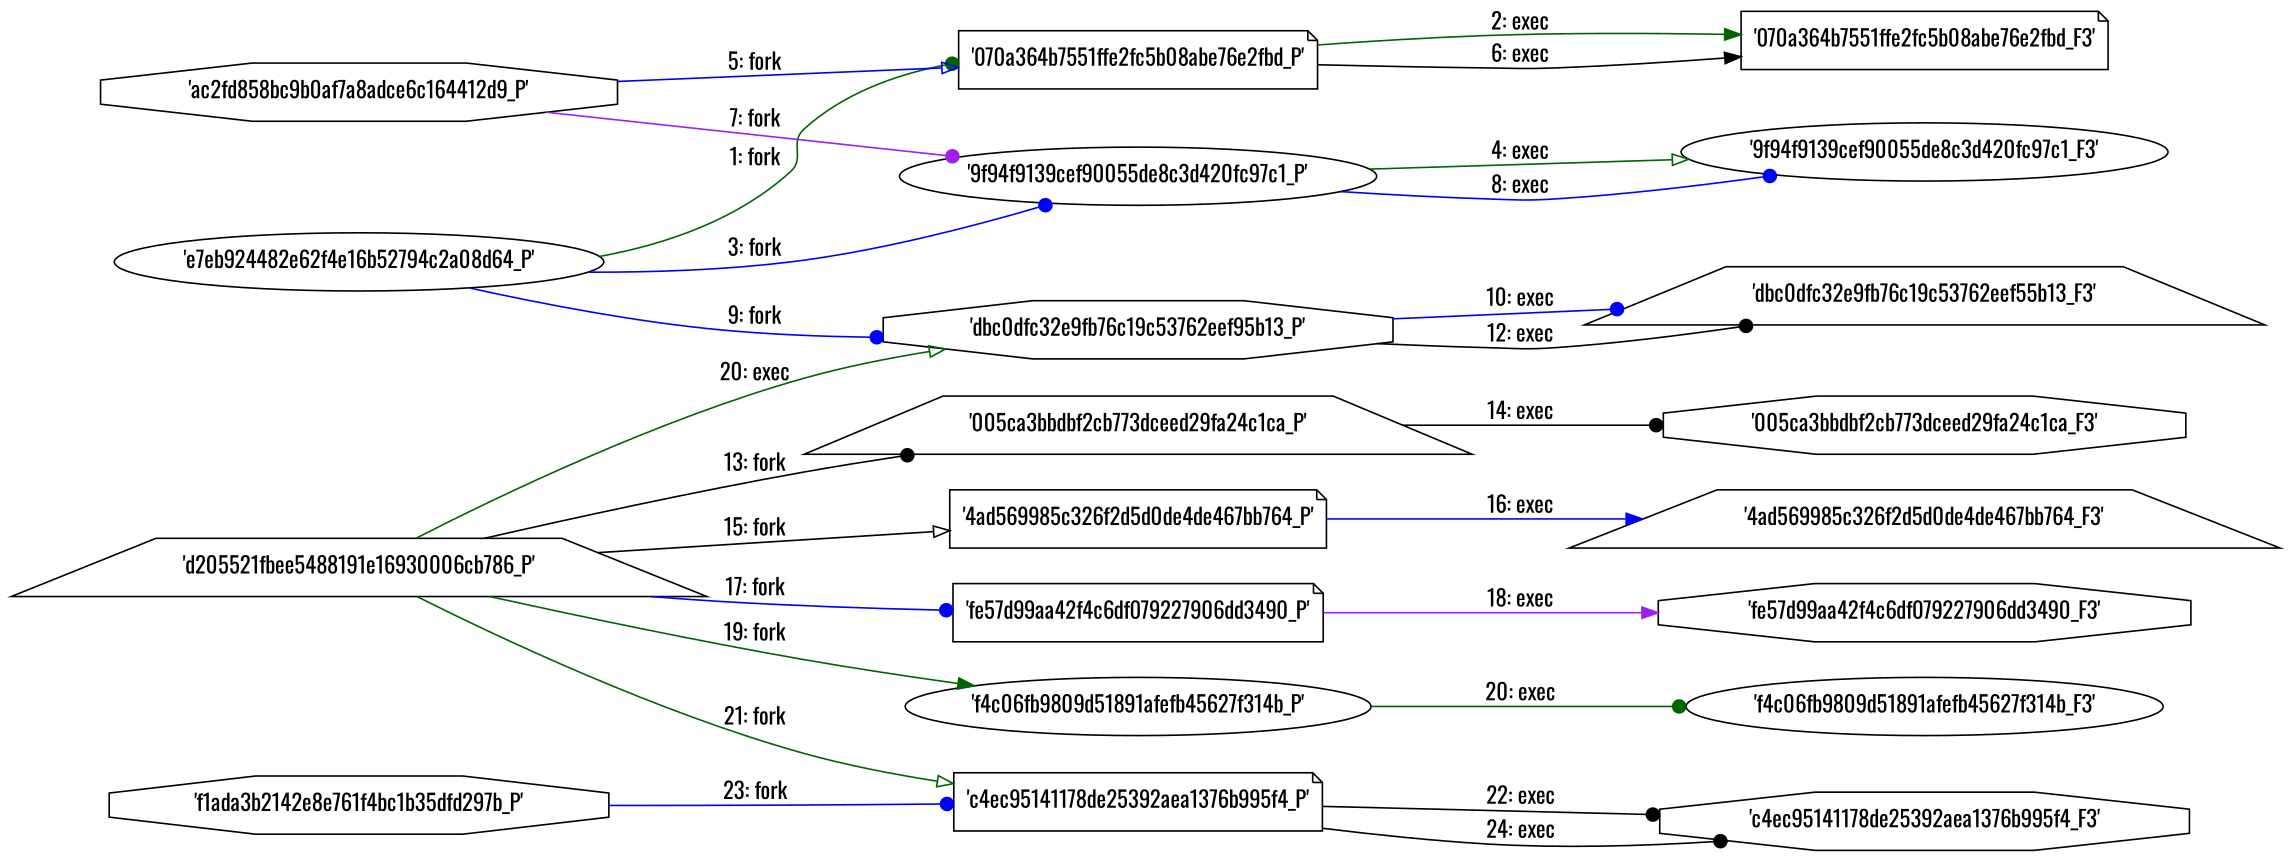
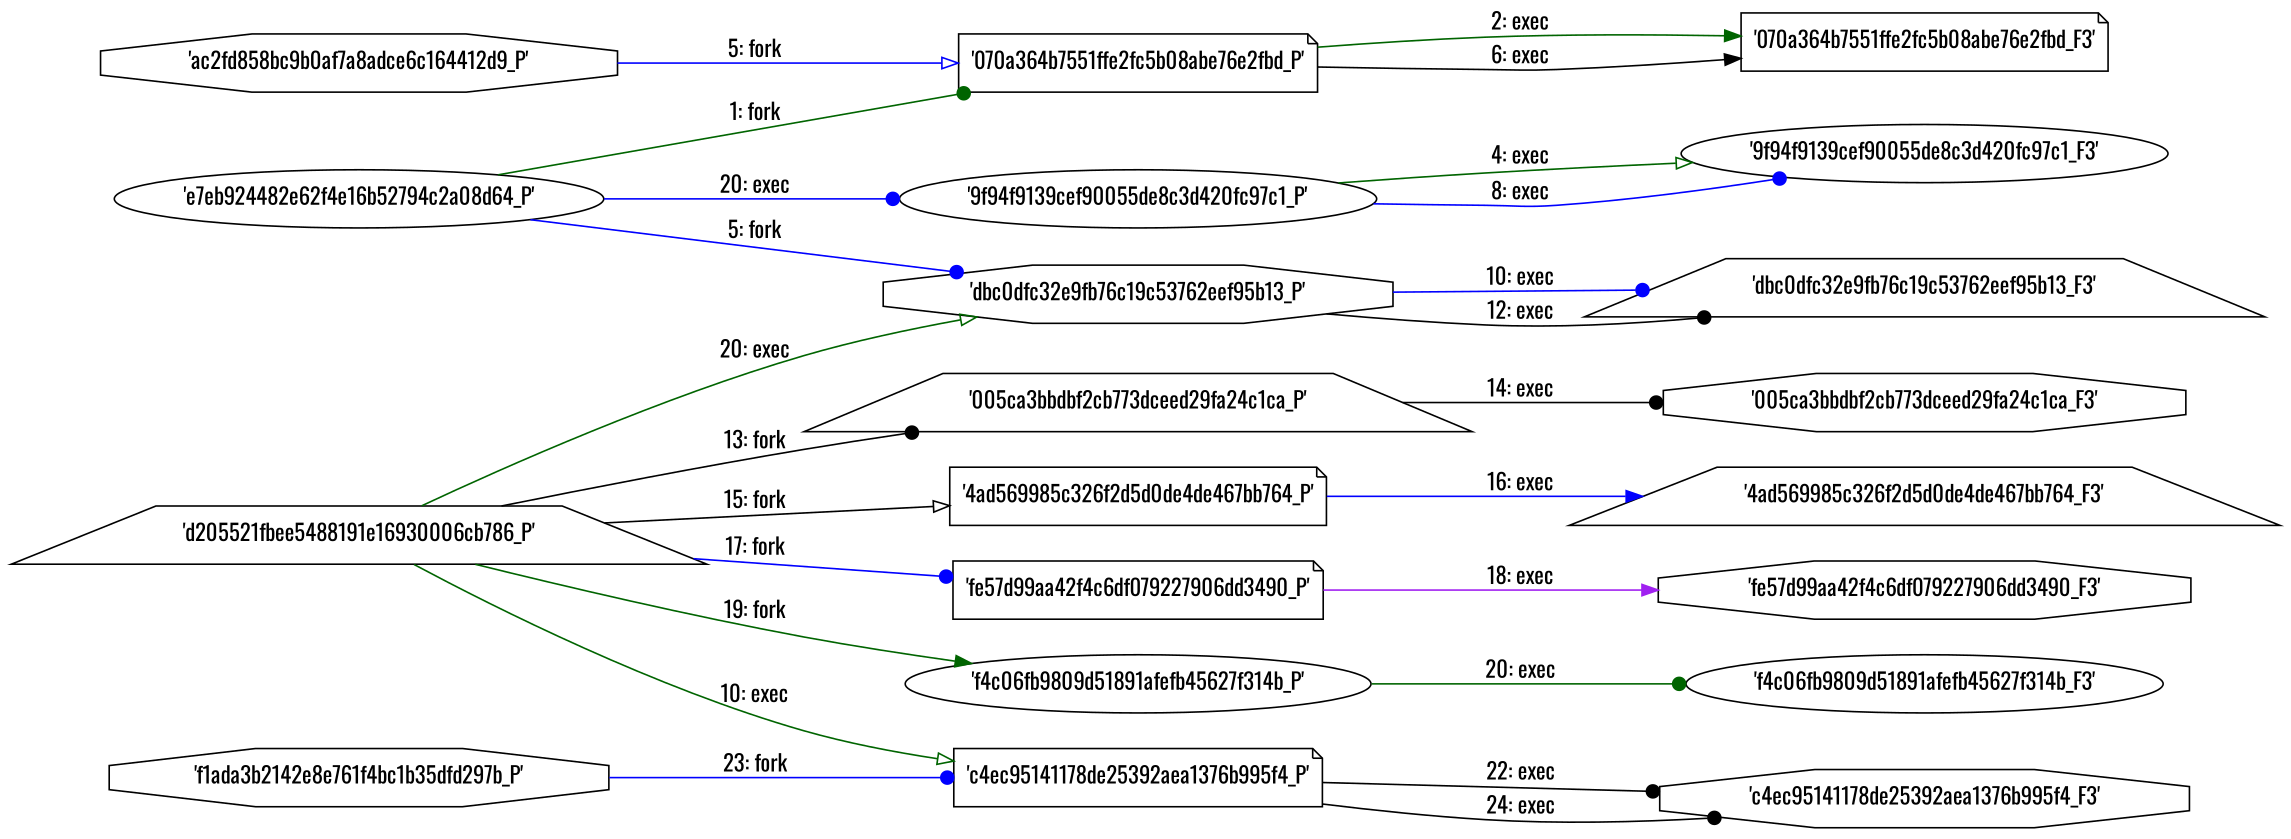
(746, 134) -> none
(755, 250) -> (755, 187)
(1925, 296) -> (1925, 288)
(755, 318) -> (755, 232)
(755, 719) -> (755, 696)
